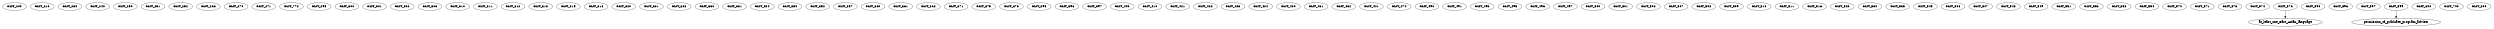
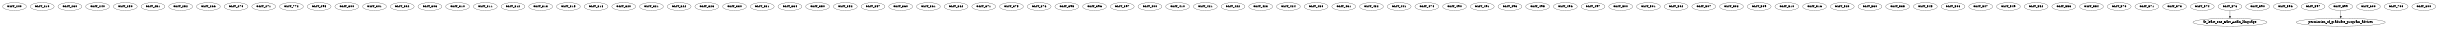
none -> (679, 7)
(1787, 7) -> none
(2008, 7) -> none
(2064, 7) -> none
